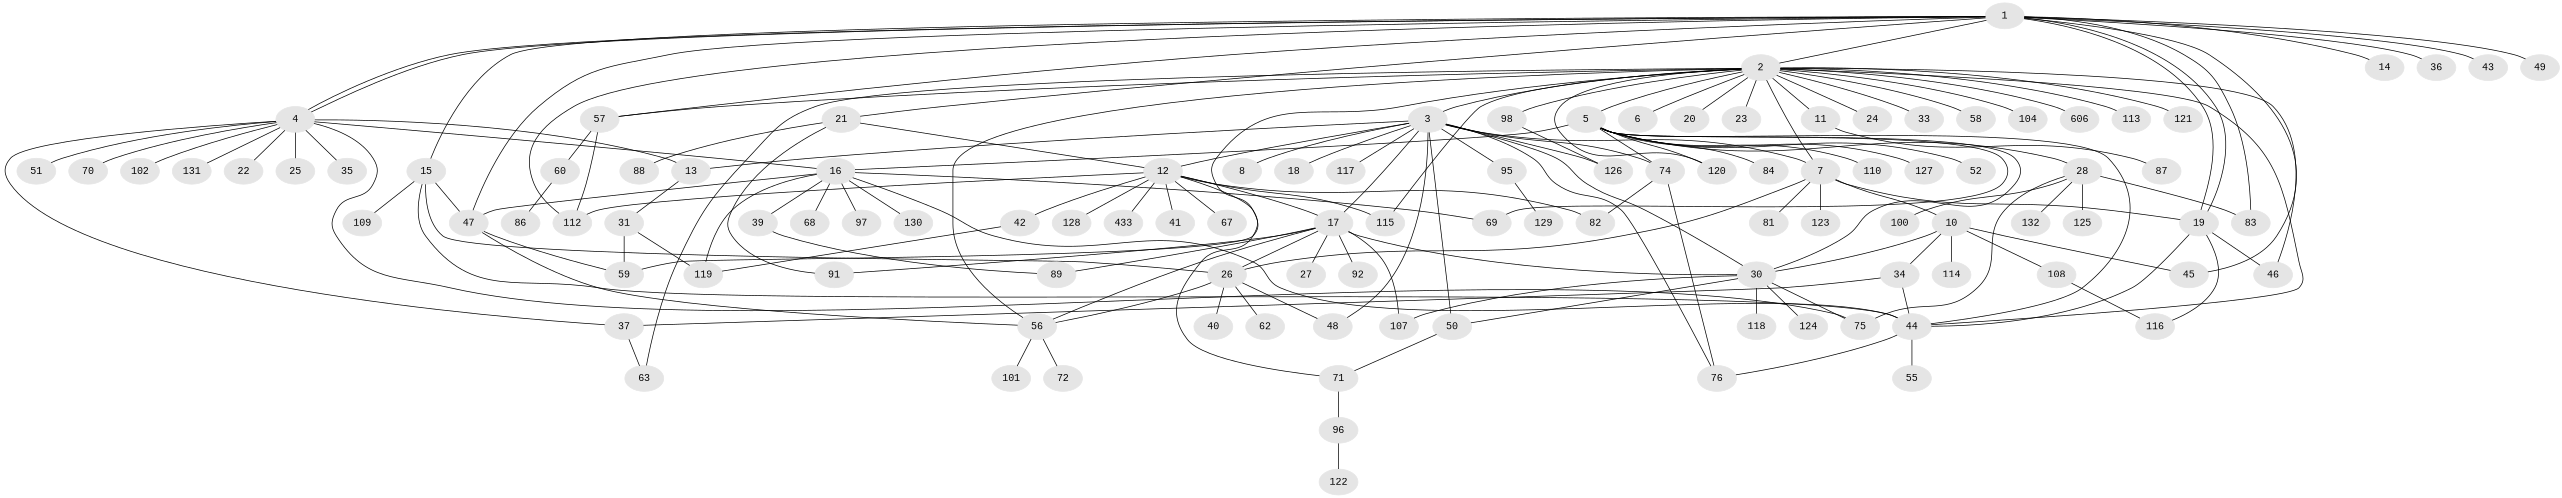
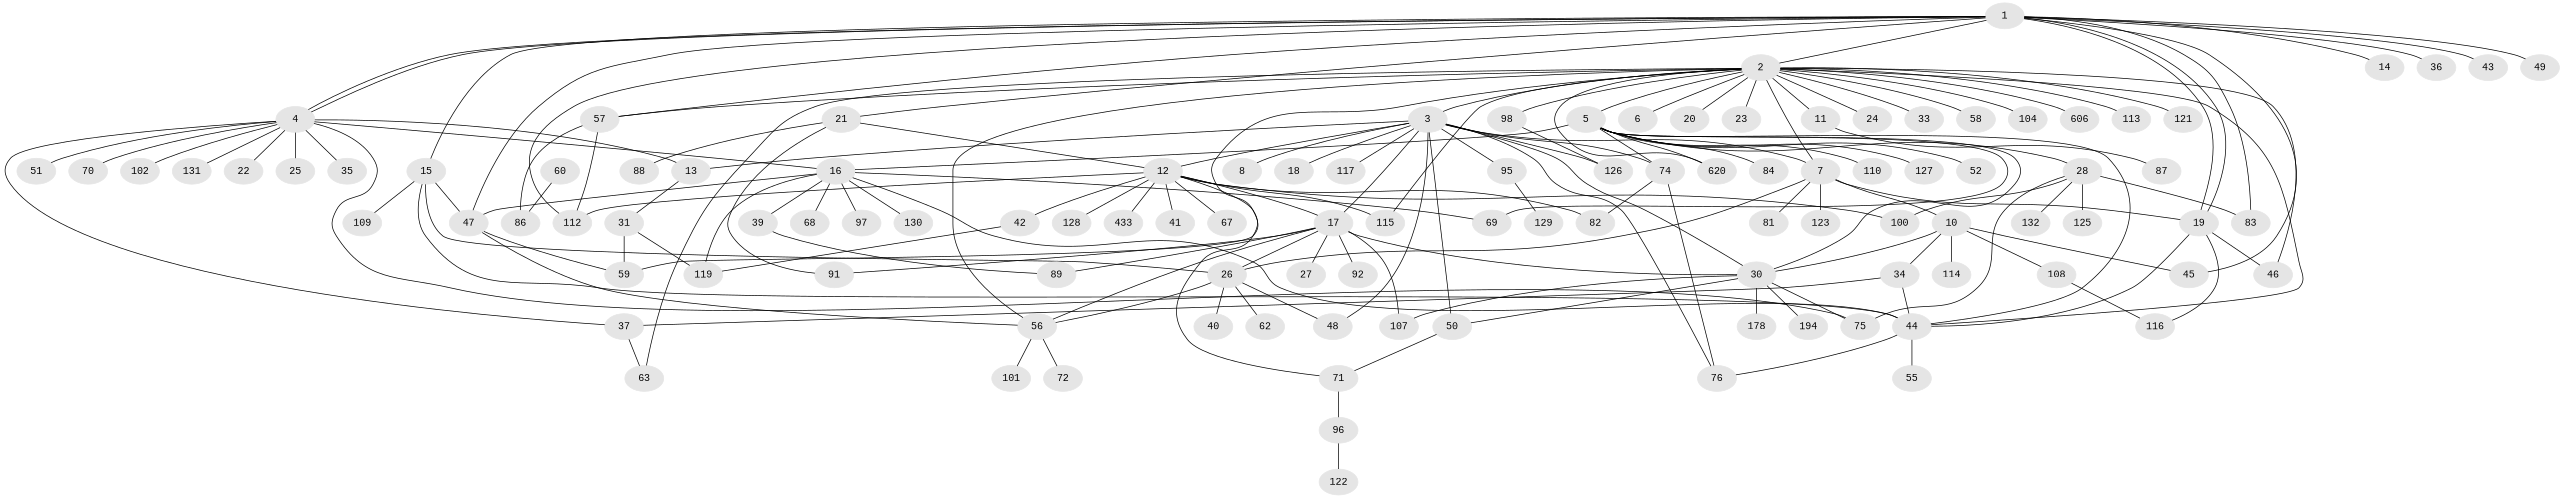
(577, 150) -> (536, 156)
(1717, 171) -> (1717, 171)
none -> (1531, 197)
(1757, 327) -> (1757, 327)
(1808, 327) -> (1808, 327)
